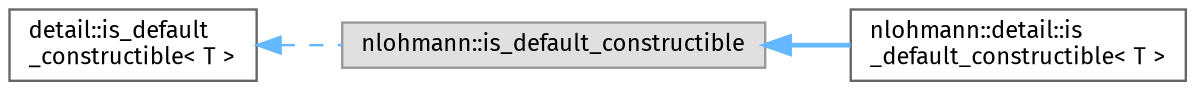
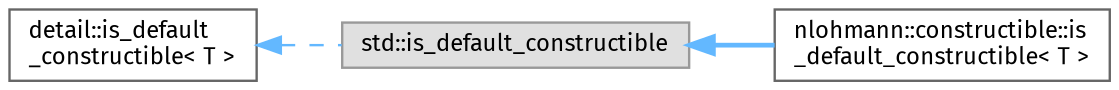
(554, 45) -> (516, 45)
(1018, 45) -> (942, 45)
